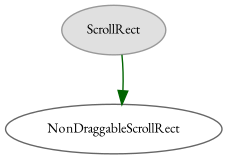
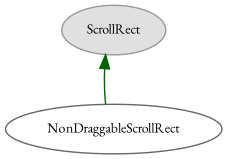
(123, 73) -> (105, 87)
